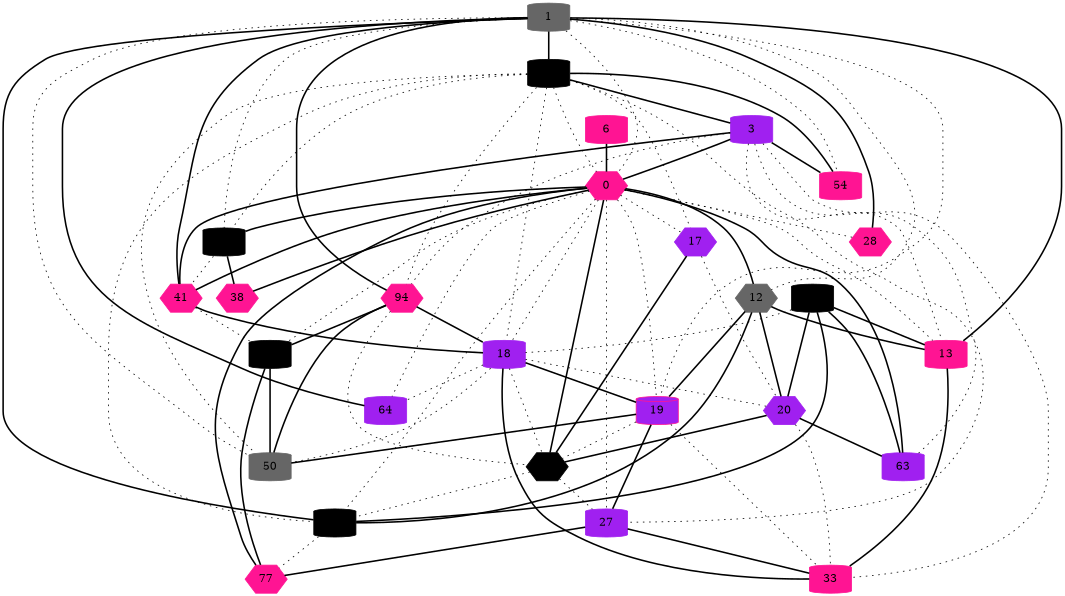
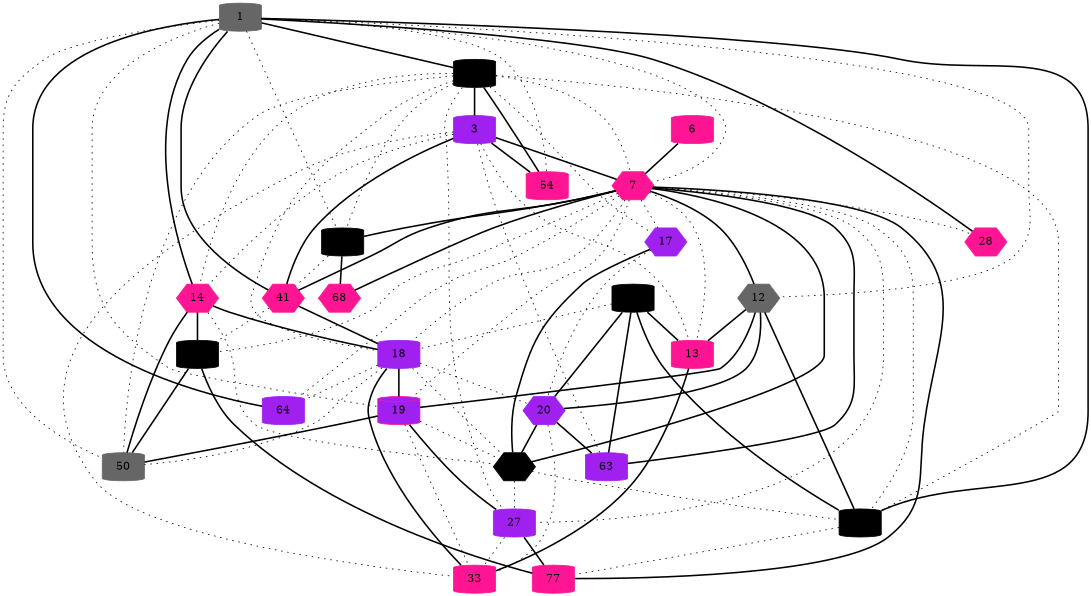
(953, 55) -> none
(606, 186) -> (633, 186)
(237, 298) -> (340, 298)
(402, 298) -> (197, 298)
(718, 551) -> (494, 551)
(266, 579) -> (553, 579)
